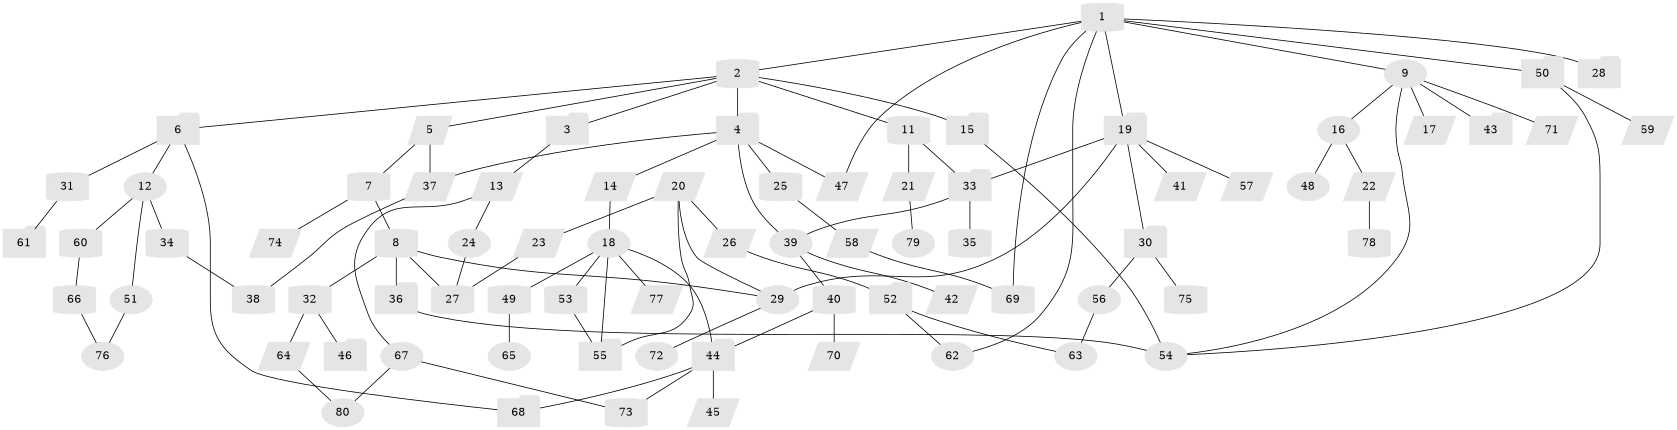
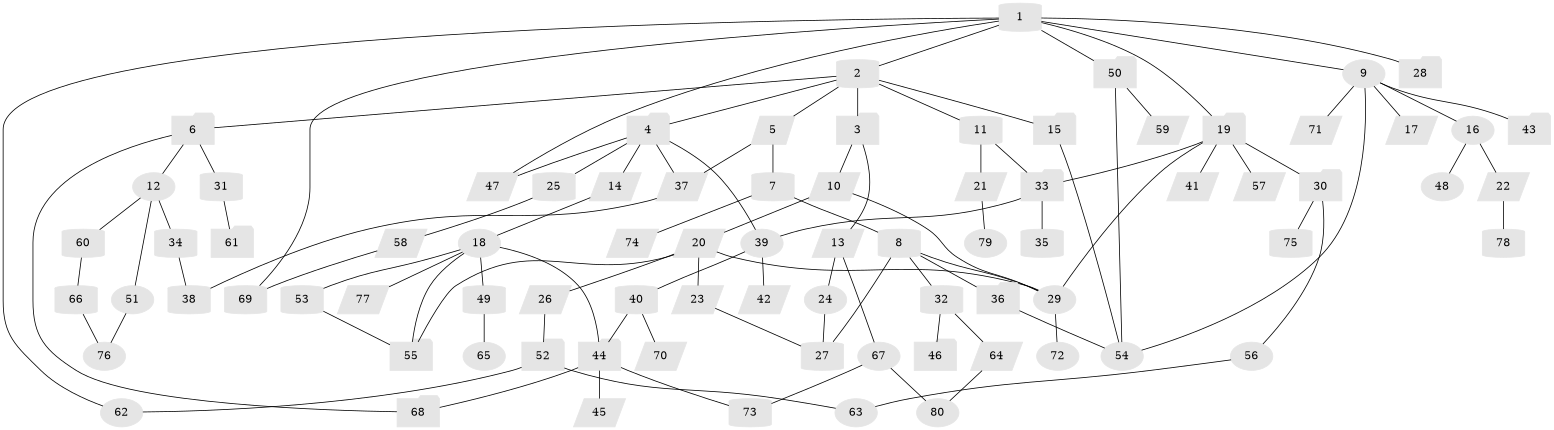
none -> (834, 187)
